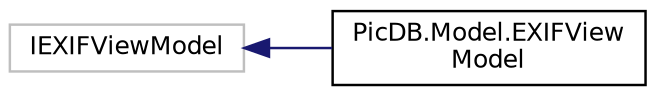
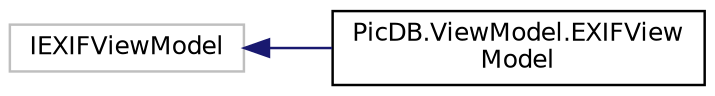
(489, 48) -> (519, 48)
